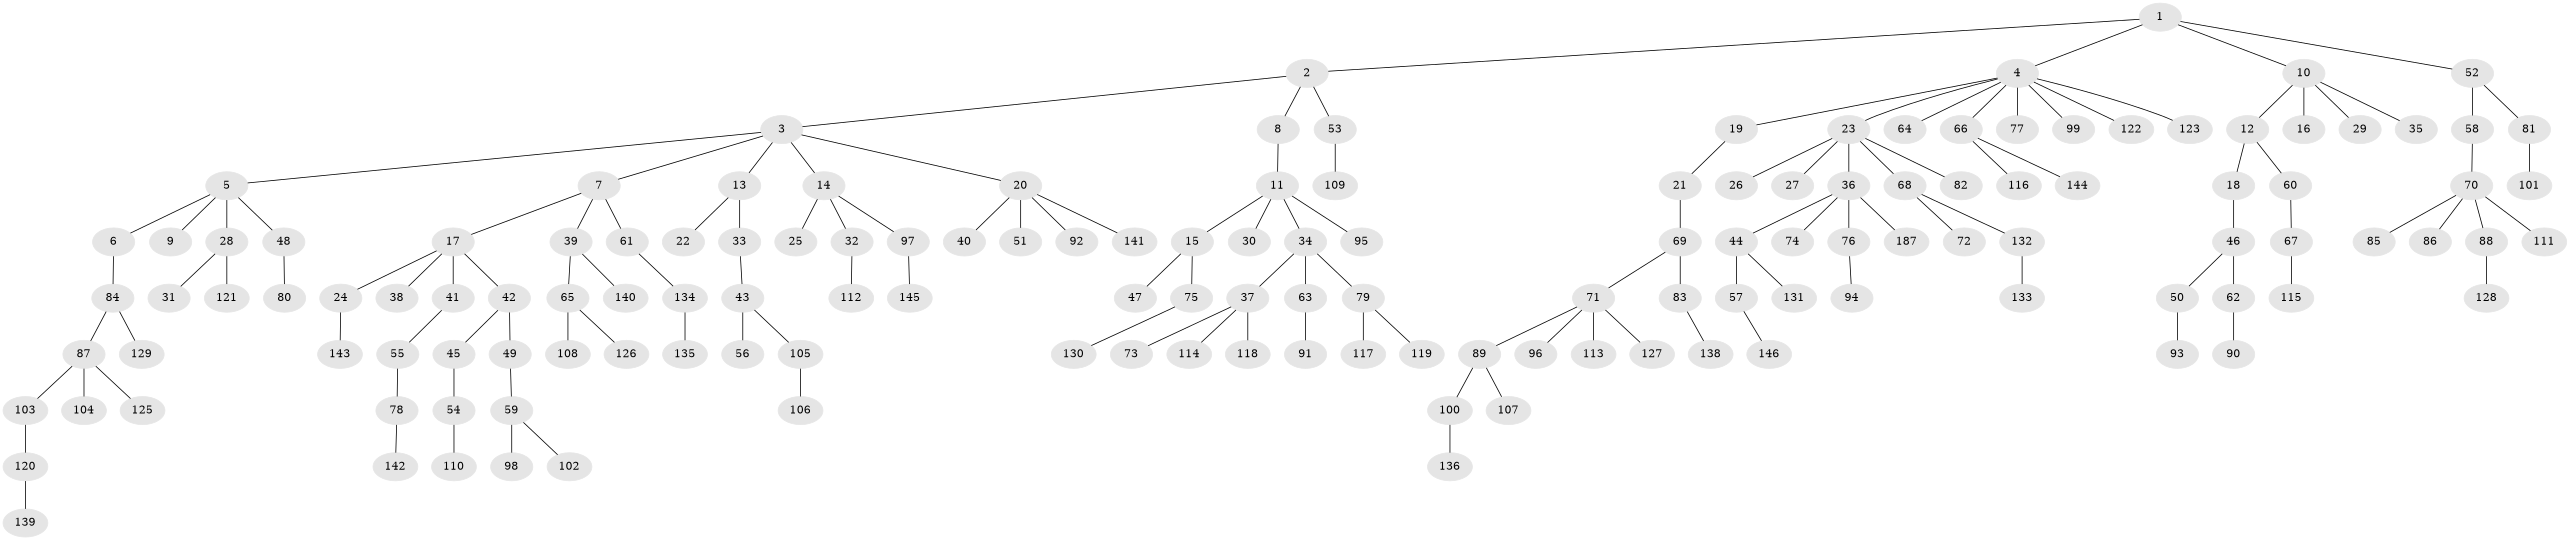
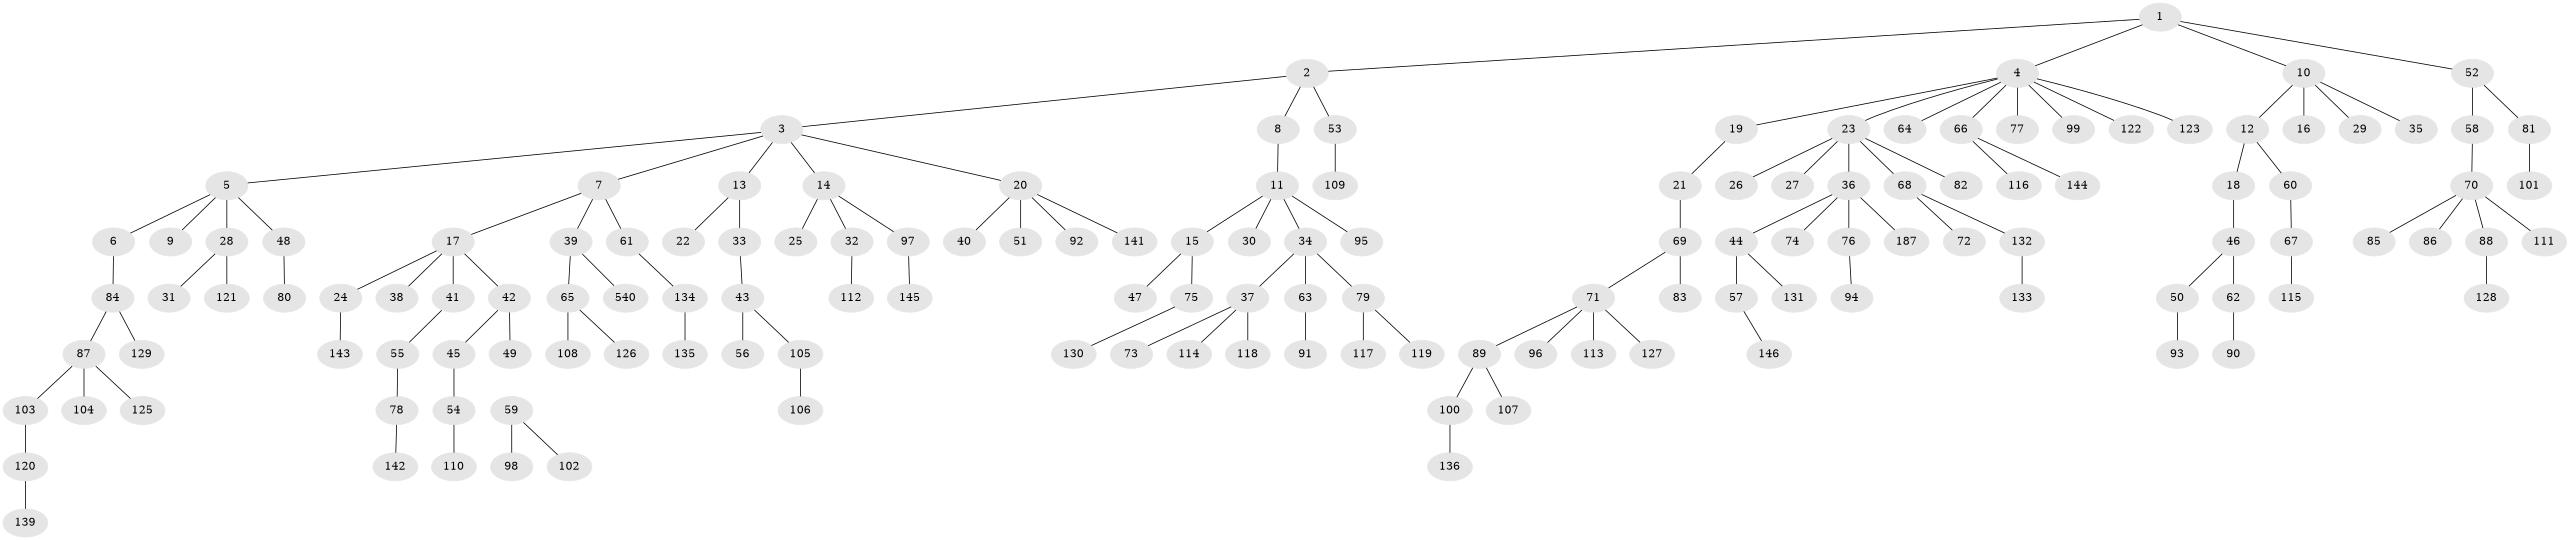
(626, 298) -> (626, 298)
(1711, 354) -> none
(511, 383) -> none
